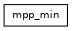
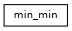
(36, 15) -> (36, 15)
